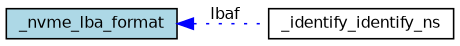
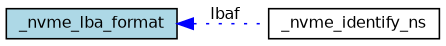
(361, 24) -> (354, 24)
